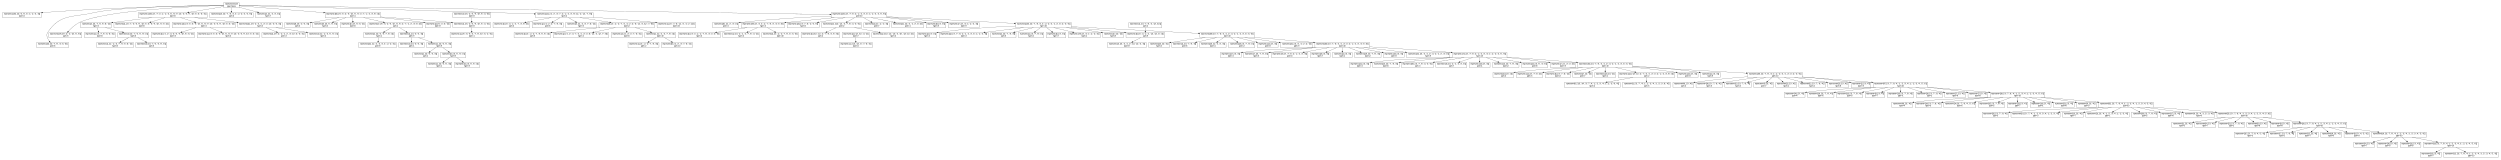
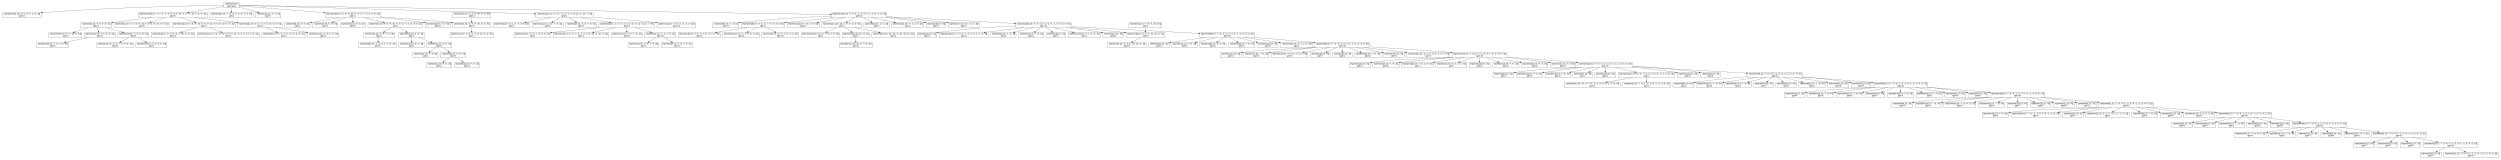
(123, 9) -> (77, 40)
(144, 10) -> (81, 30)
none -> (848, 30)
